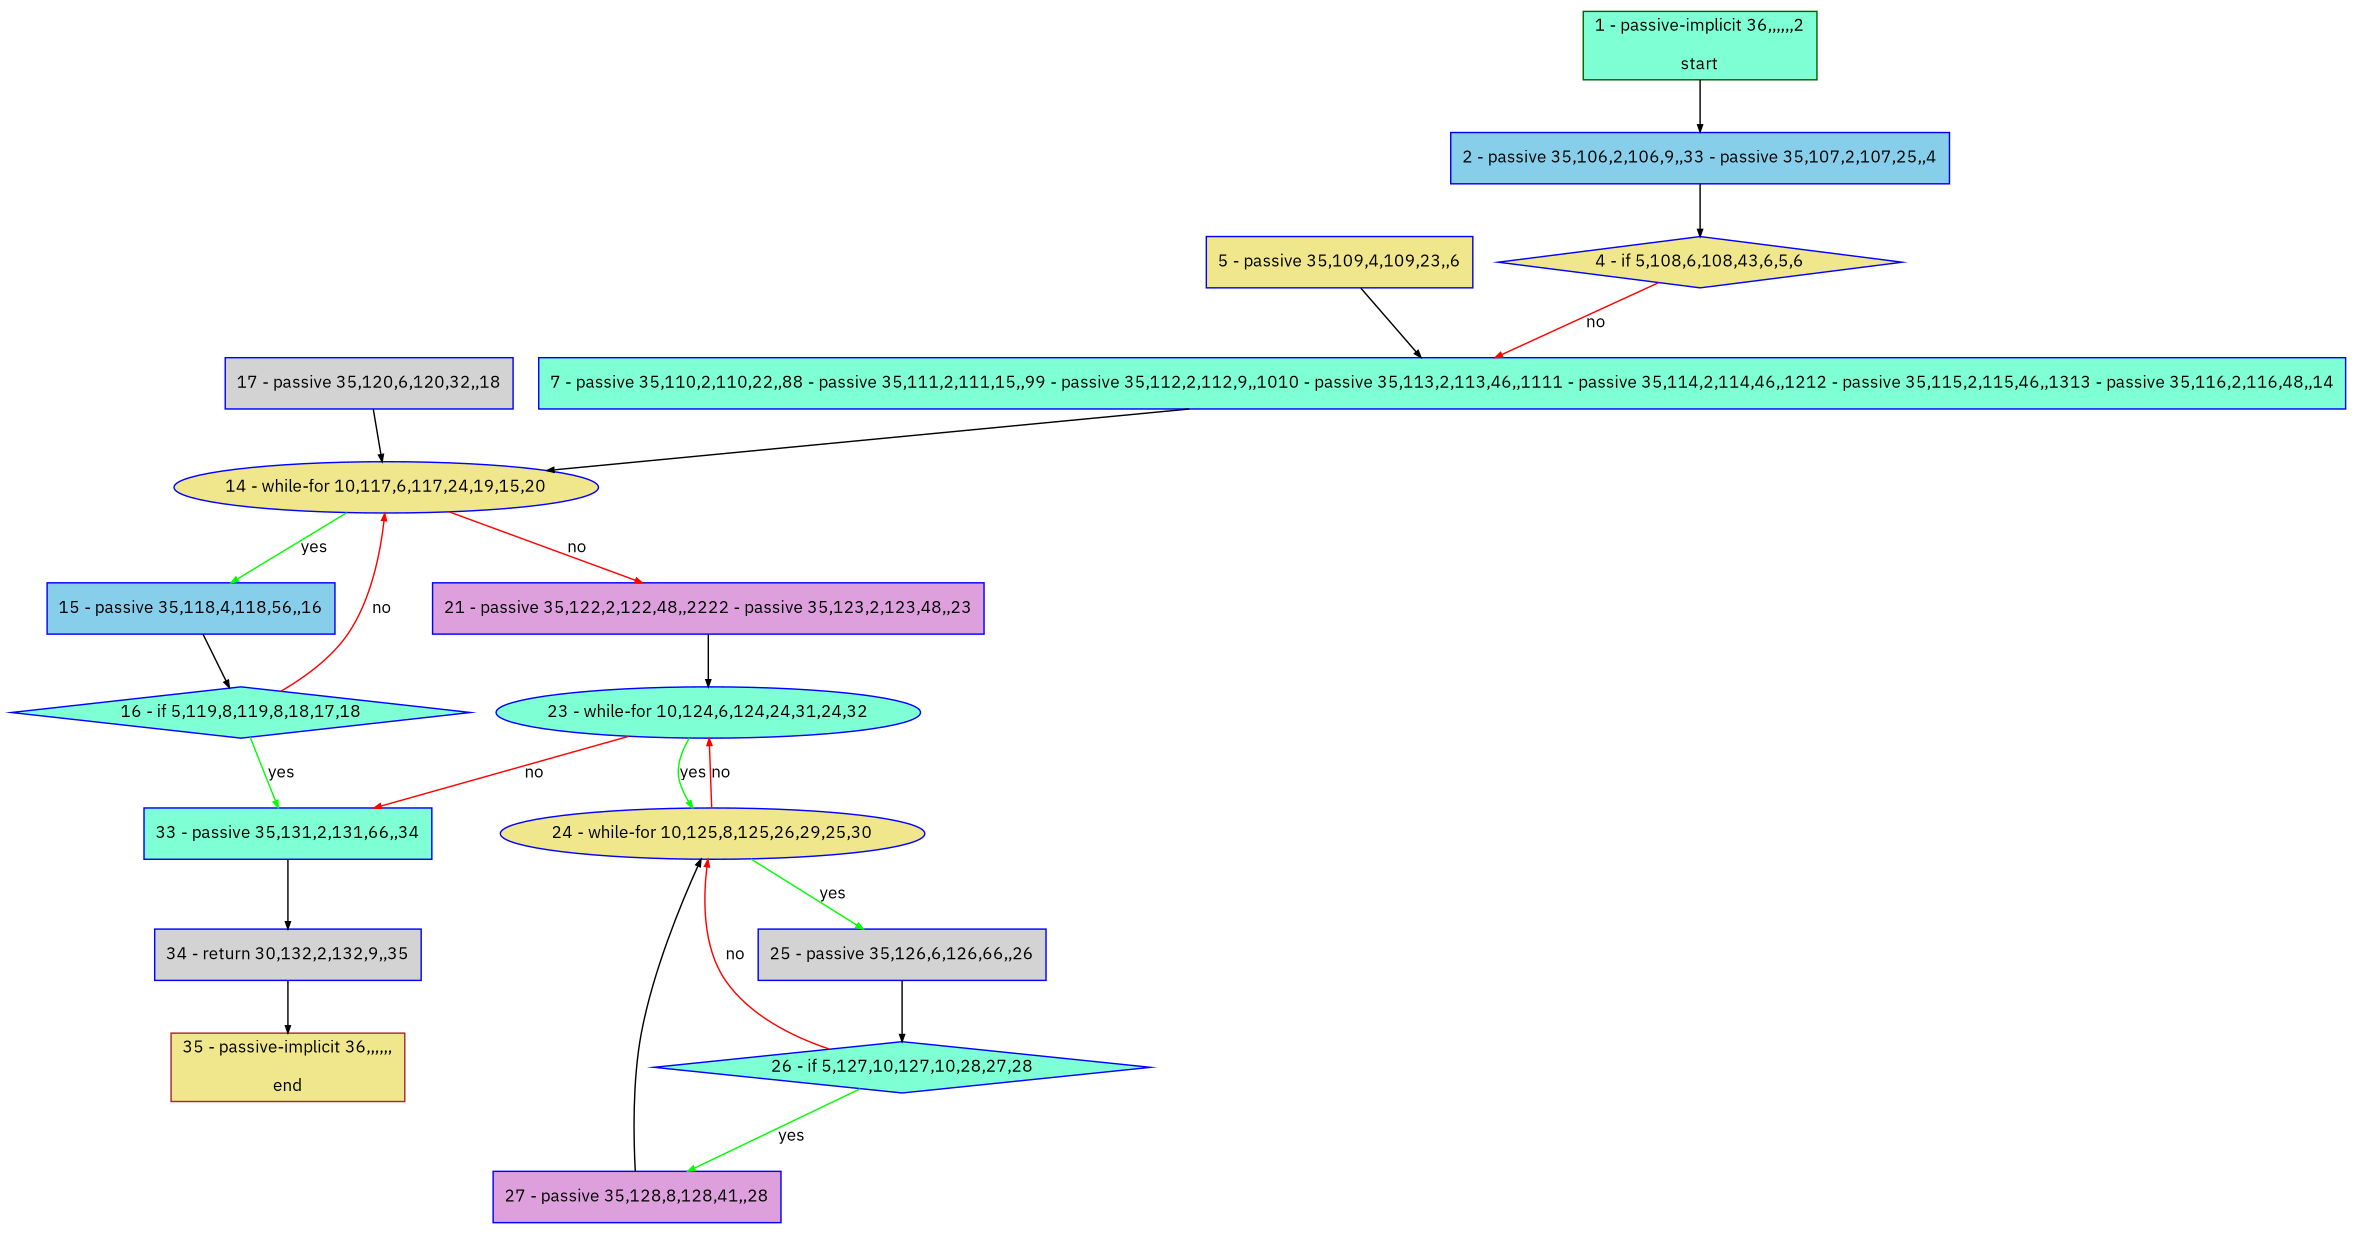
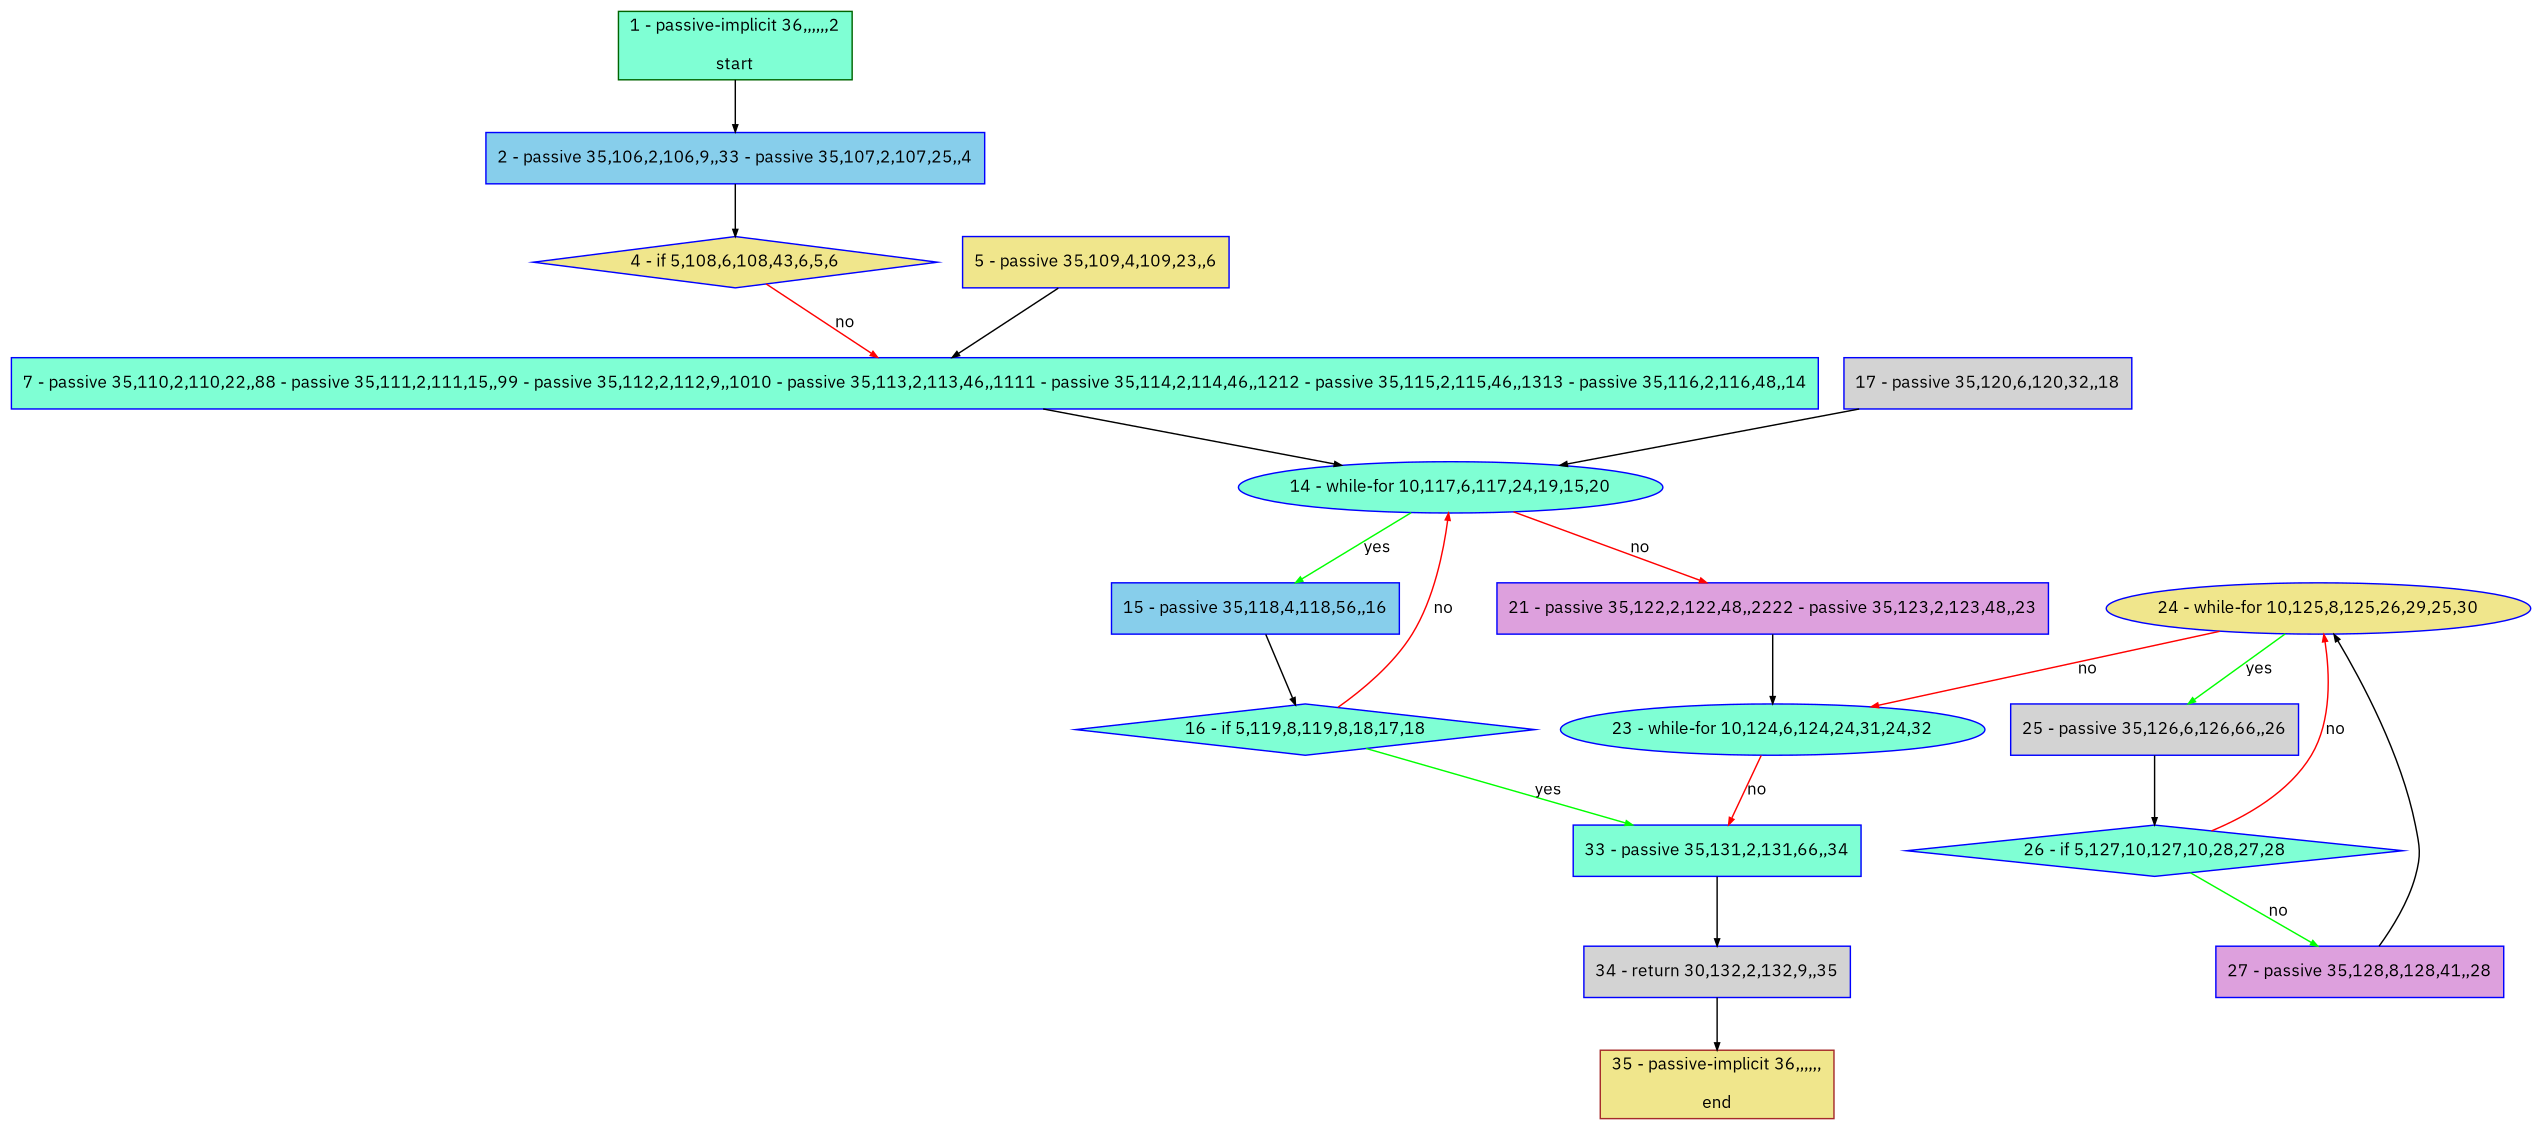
(386, 487) -> (1451, 487)
(678, 770) -> none
(792, 1136) -> (2279, 911)
